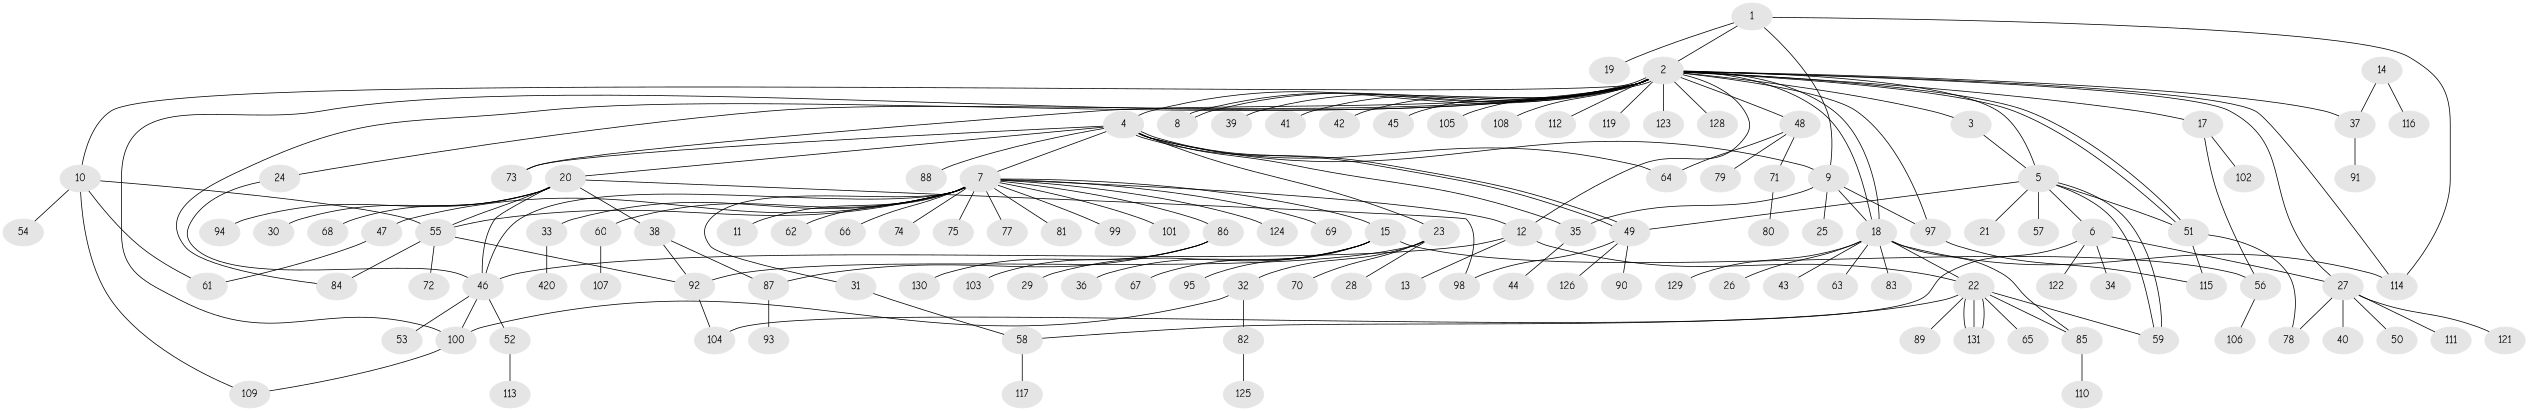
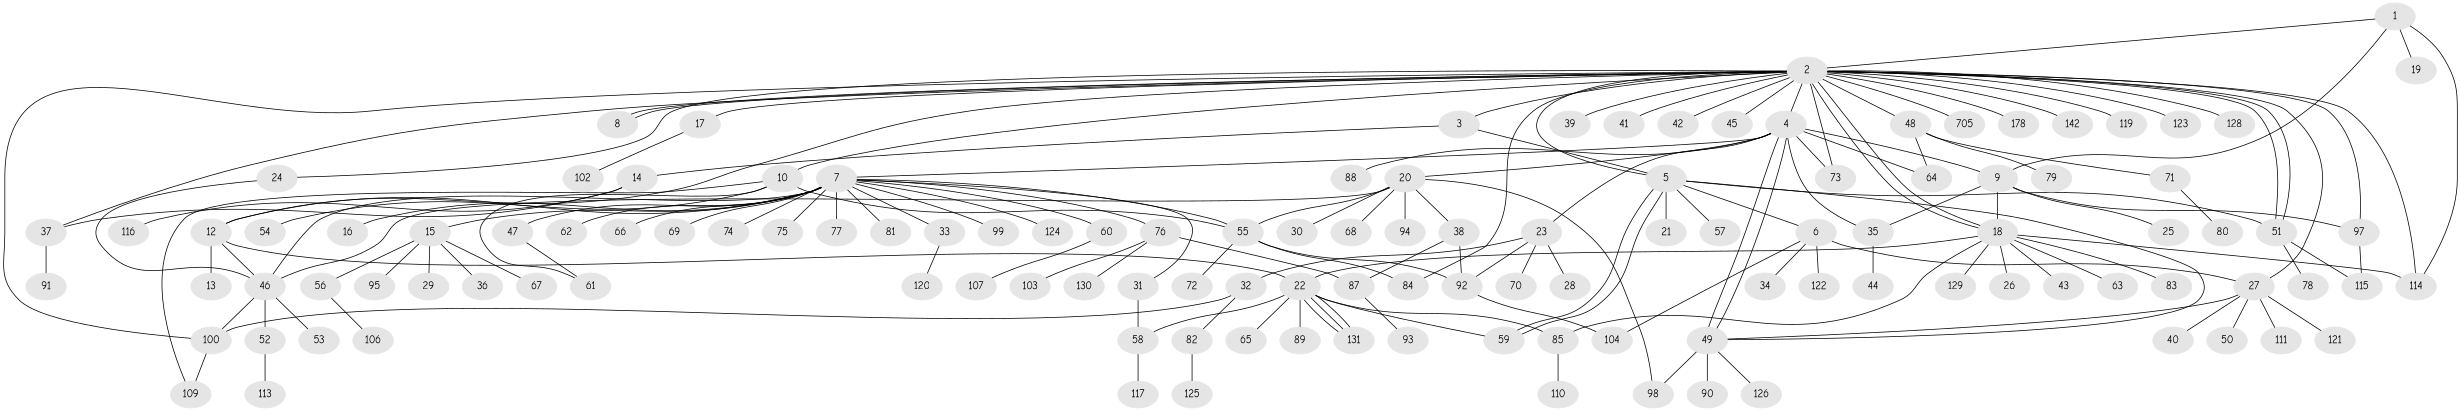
(1448, 124) -> (1965, 124)
(1502, 124) -> (2019, 124)
(1556, 124) -> (2073, 124)
none -> (1048, 145)
(2223, 208) -> none
(737, 232) -> (348, 232)
(1169, 232) -> none
(1223, 232) -> (1161, 232)
(547, 286) -> (922, 286)
(2316, 313) -> (1984, 326)
